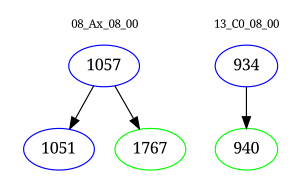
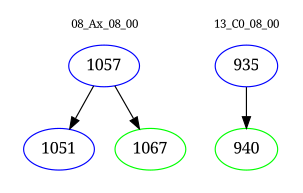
(246, 66) -> (246, 66)
(150, 149) -> (150, 149)
